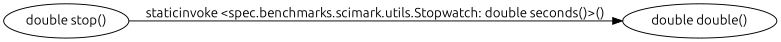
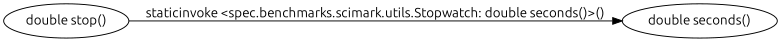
(700, 21) -> (700, 21)
